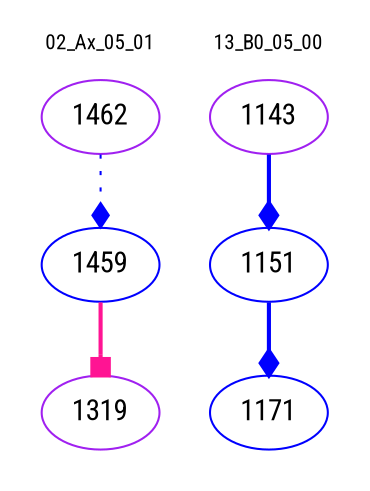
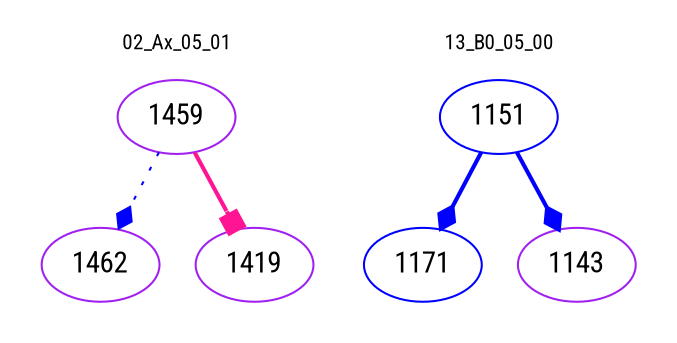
(101, 179) -> (145, 179)
(269, 179) -> (532, 180)
(101, 265) -> (177, 117)
(101, 413) -> (255, 265)
